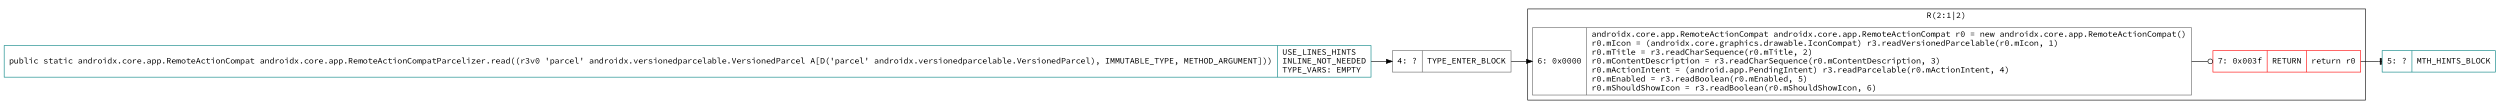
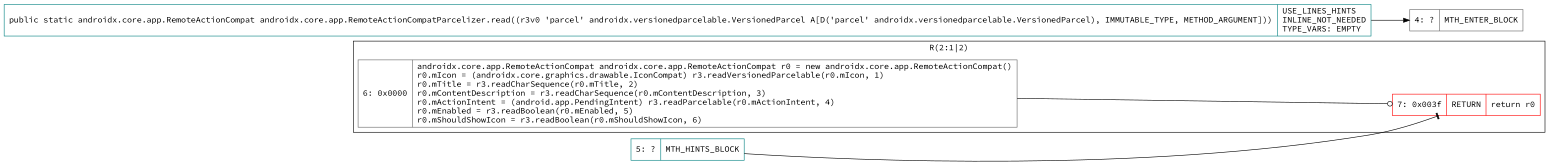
(1467, 61) -> (1481, 20)
(1519, 61) -> none
(2370, 61) -> (1092, 159)
